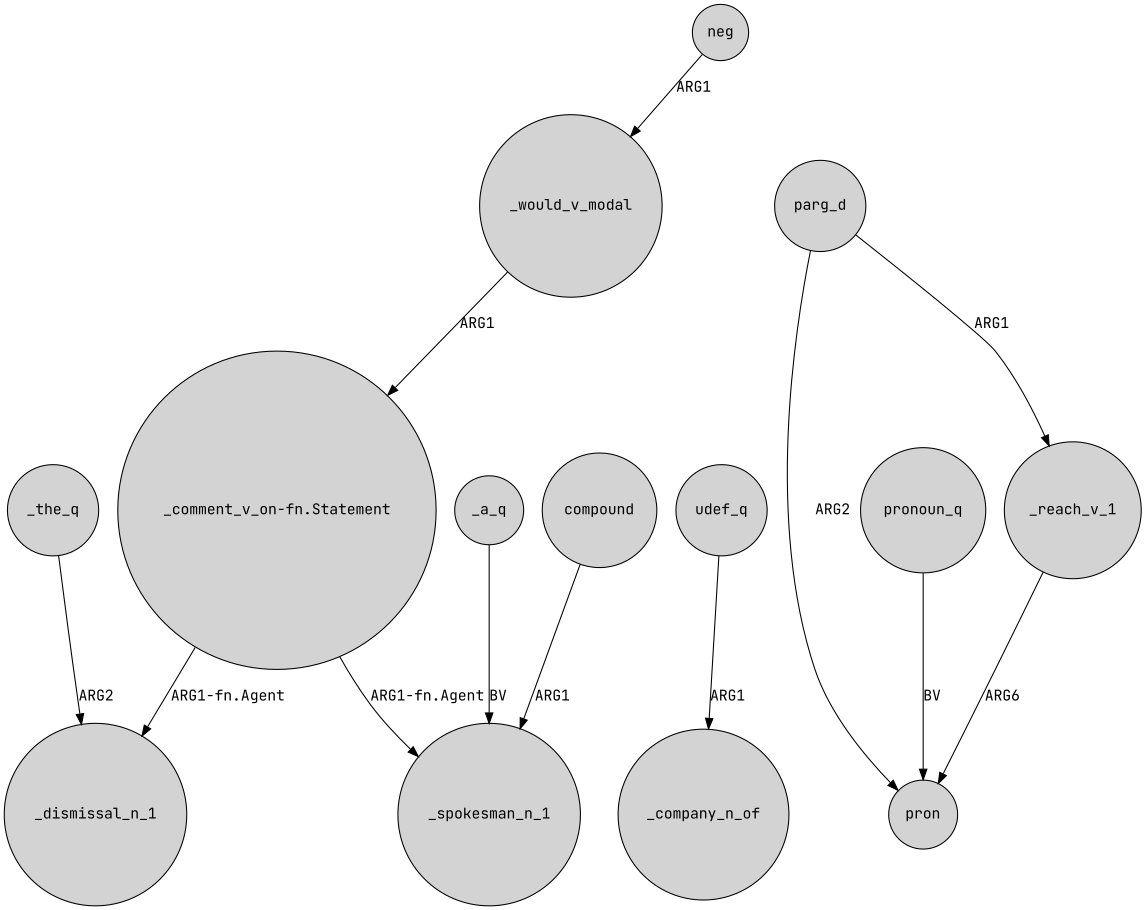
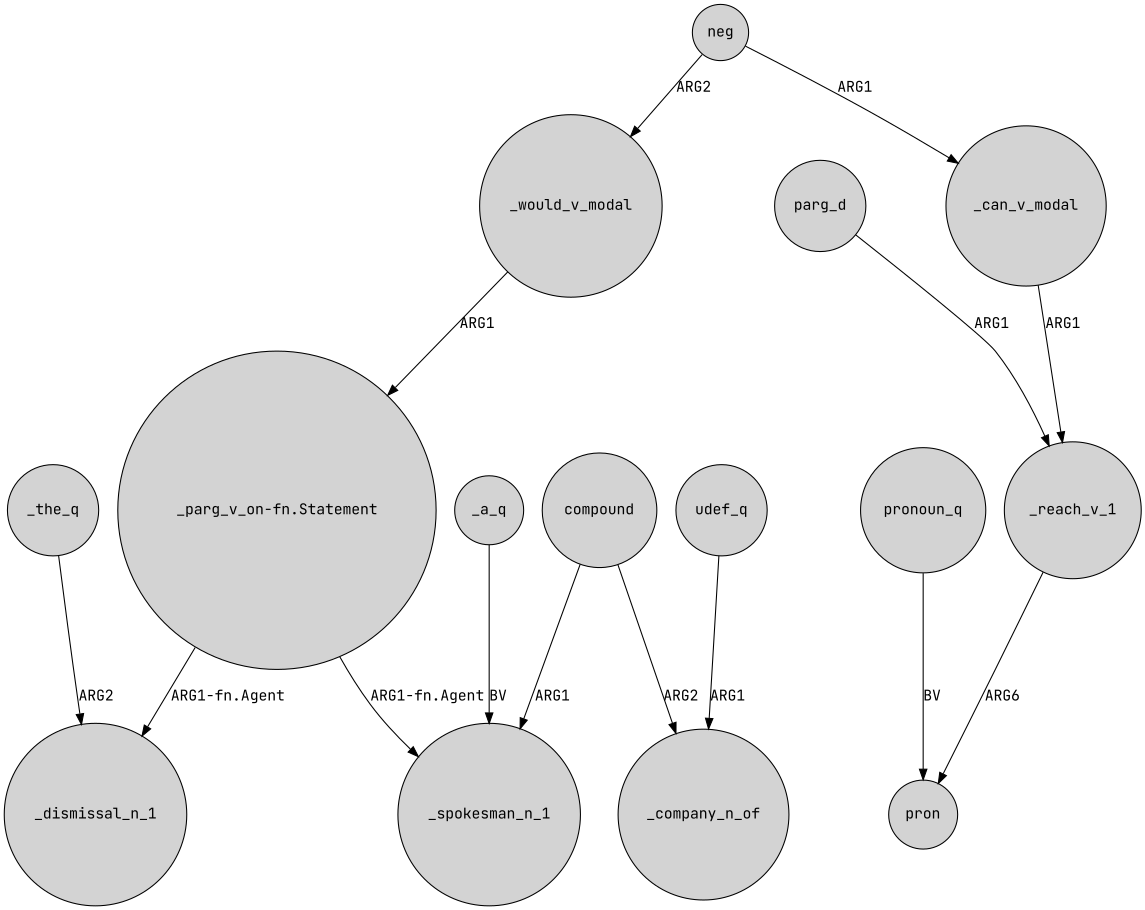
(694, 88) -> (694, 88)
none -> (1026, 206)
(277, 510) -> (277, 510)
(790, 529) -> none
none -> (645, 644)
